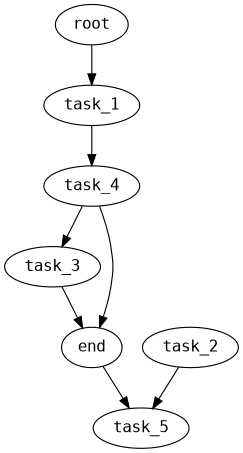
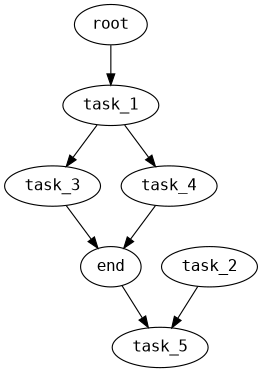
(75, 221) -> (85, 141)
